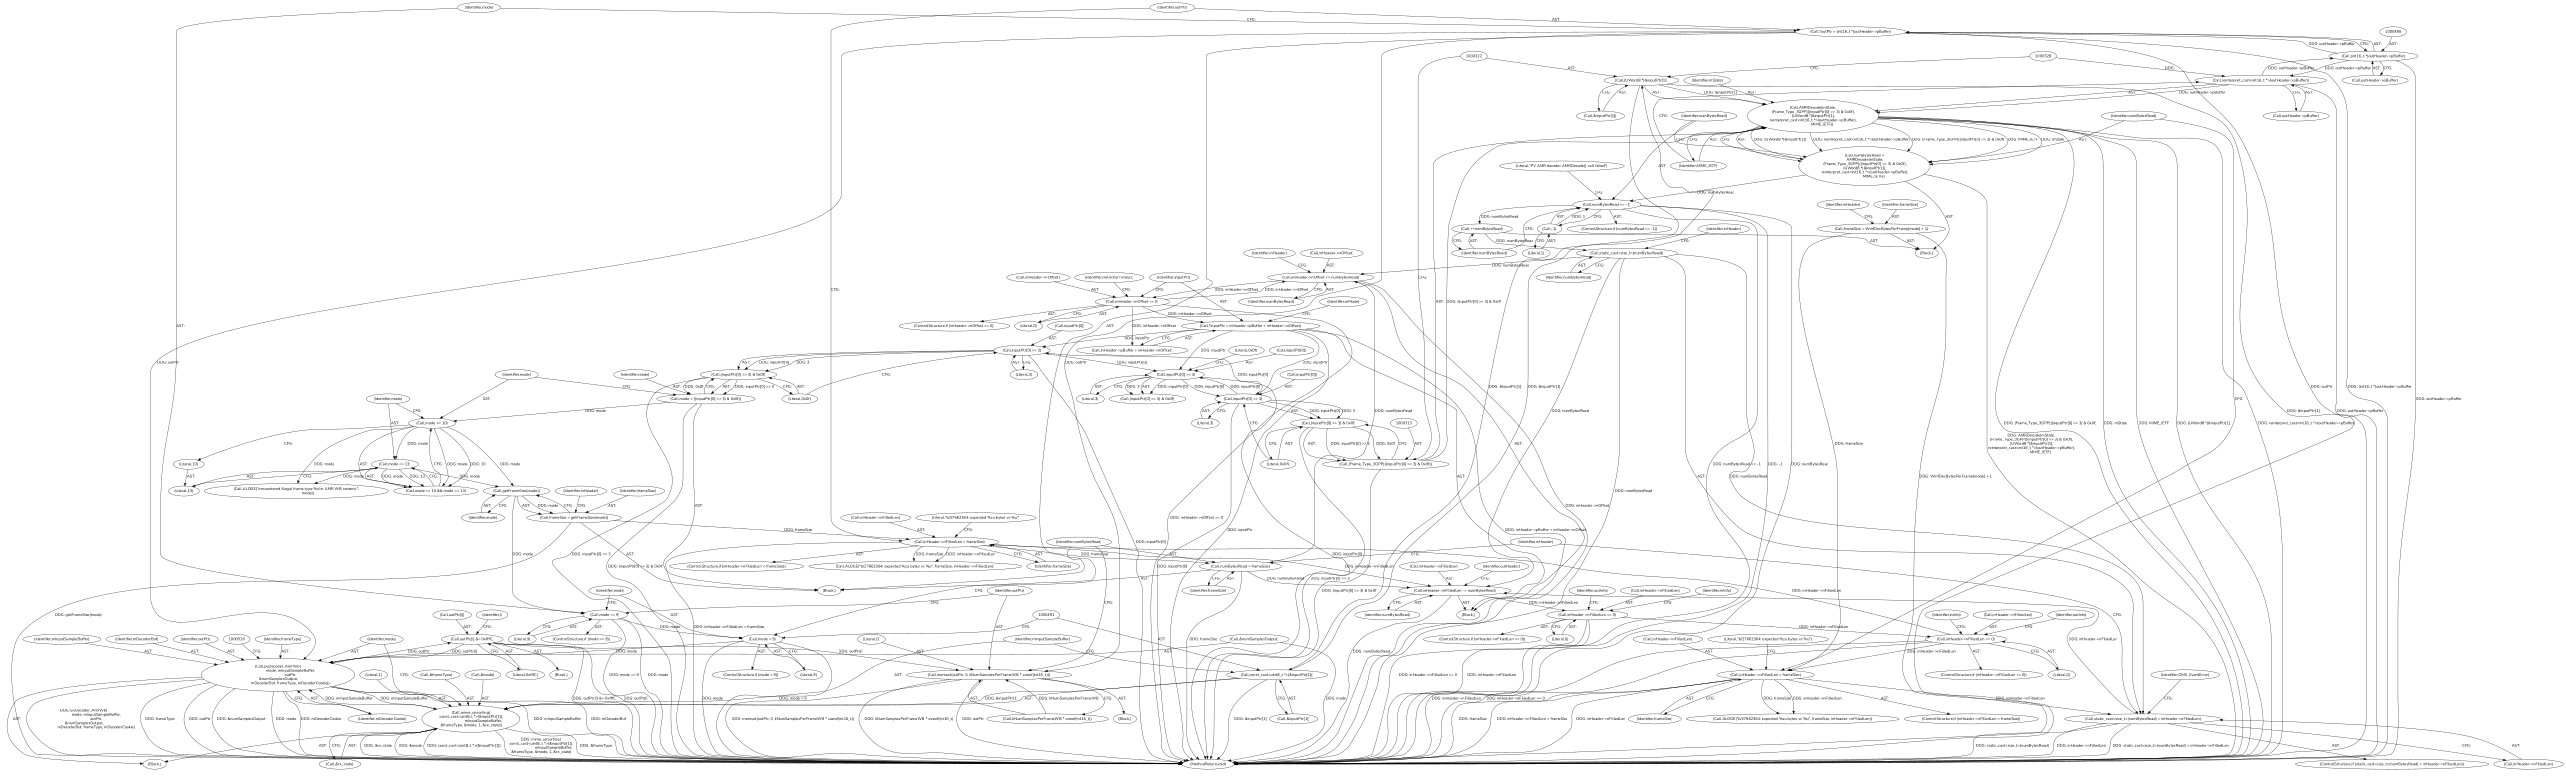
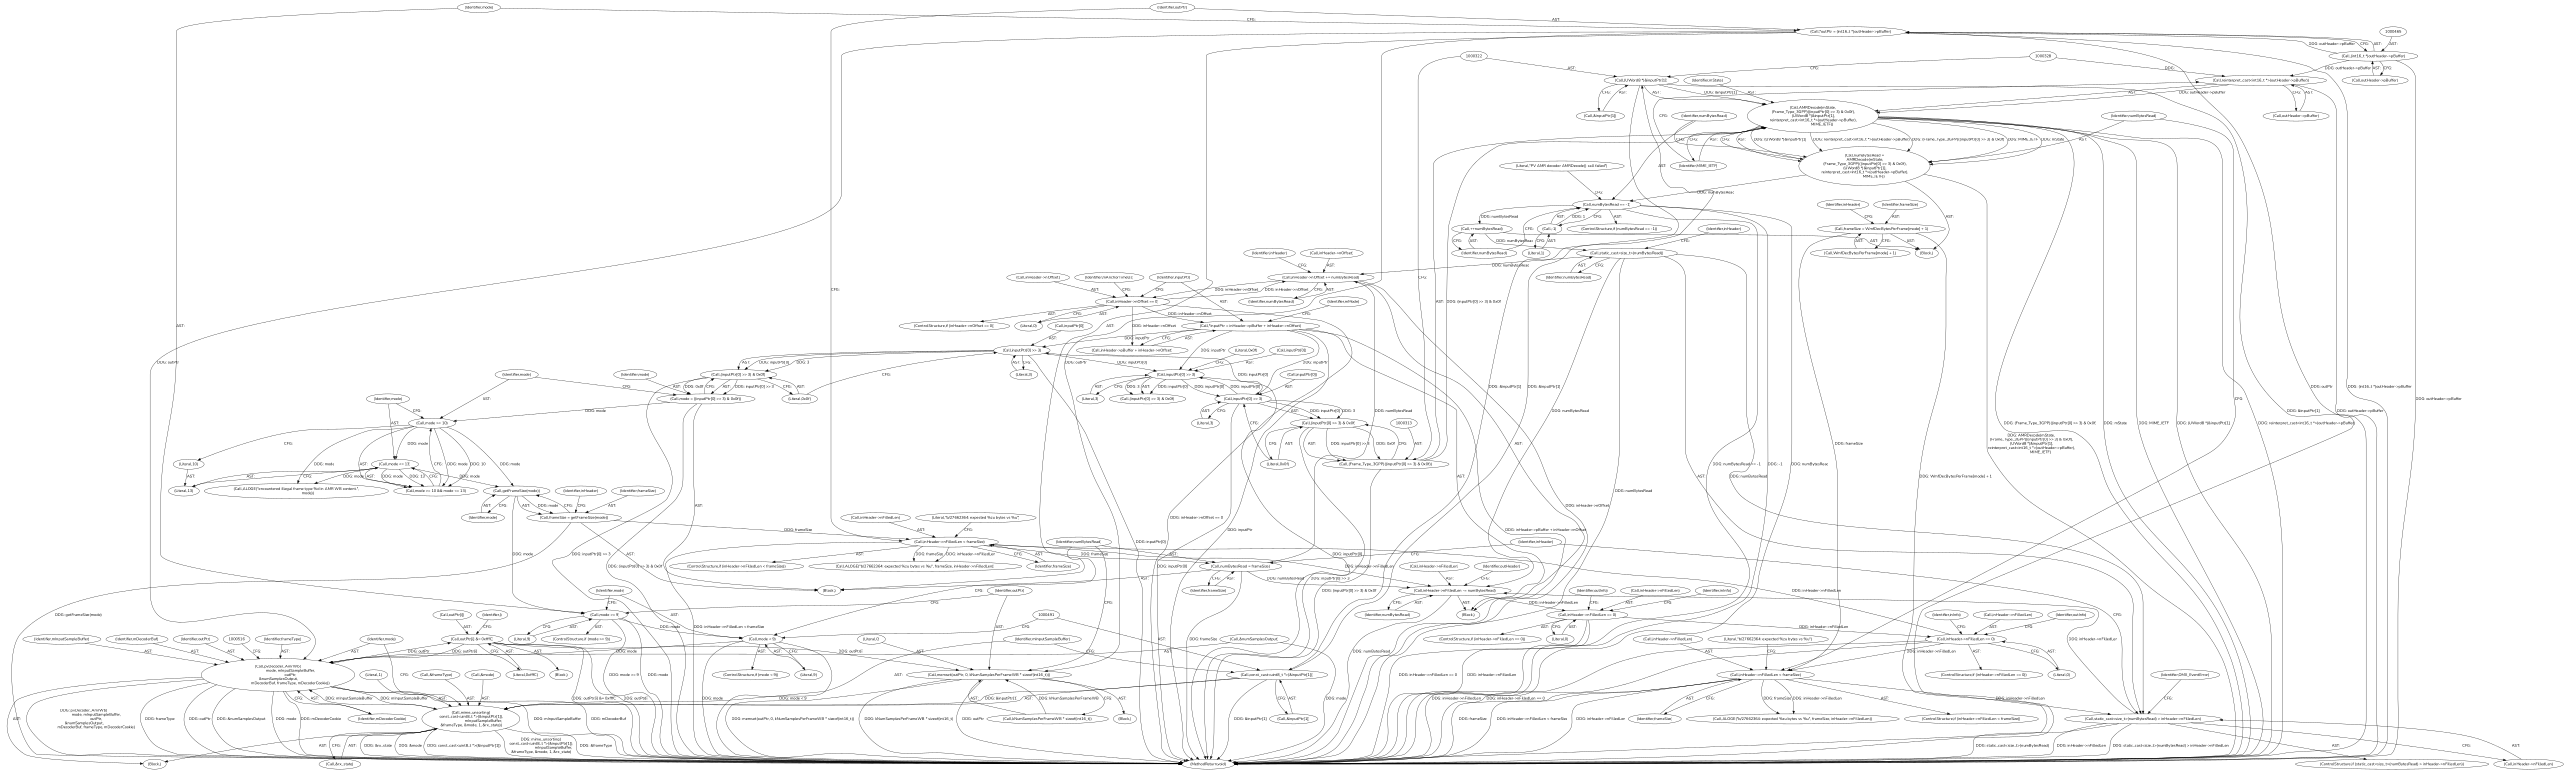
(2295, 61) -> none
none -> (1860, 253)
